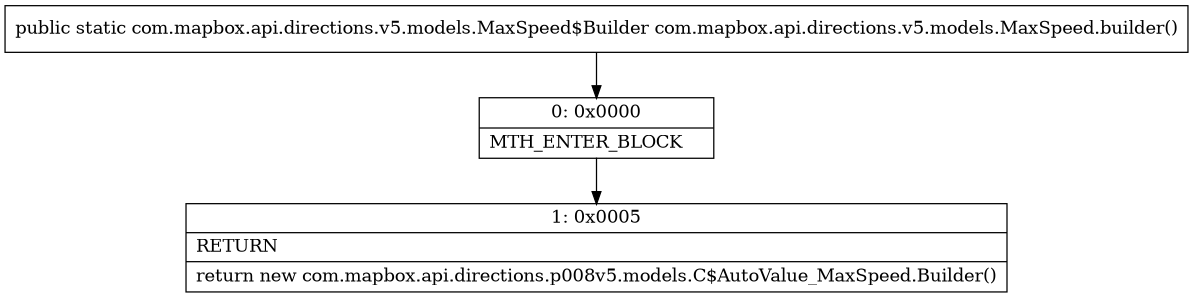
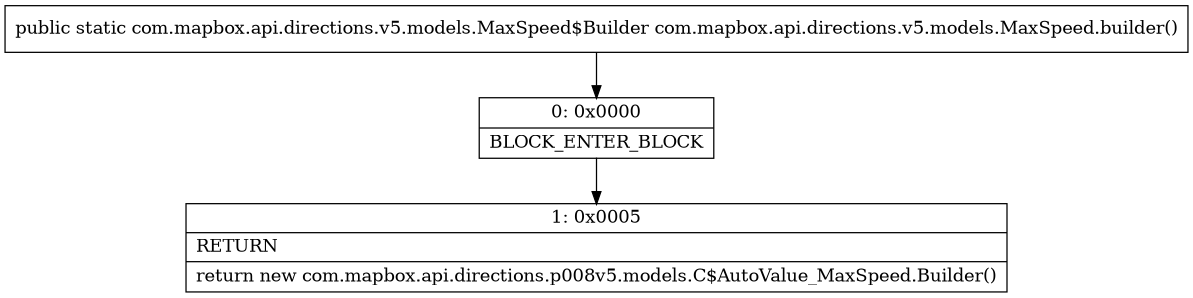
(586, 143) -> (597, 143)
